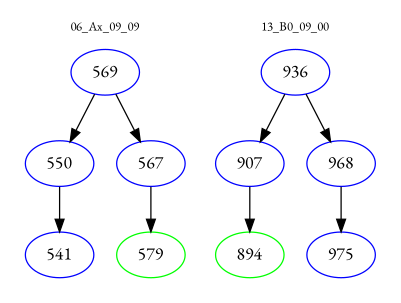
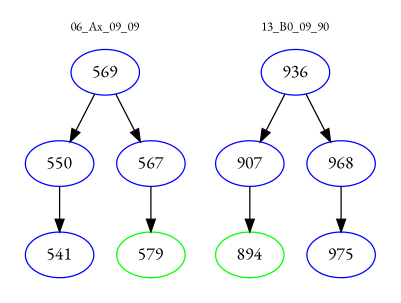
(295, 27) -> (295, 27)
